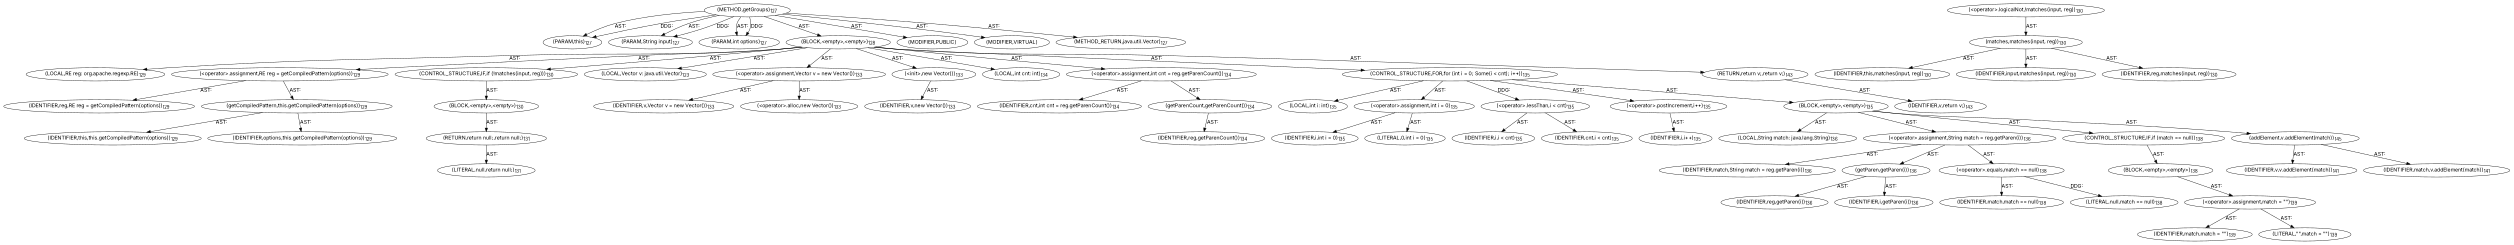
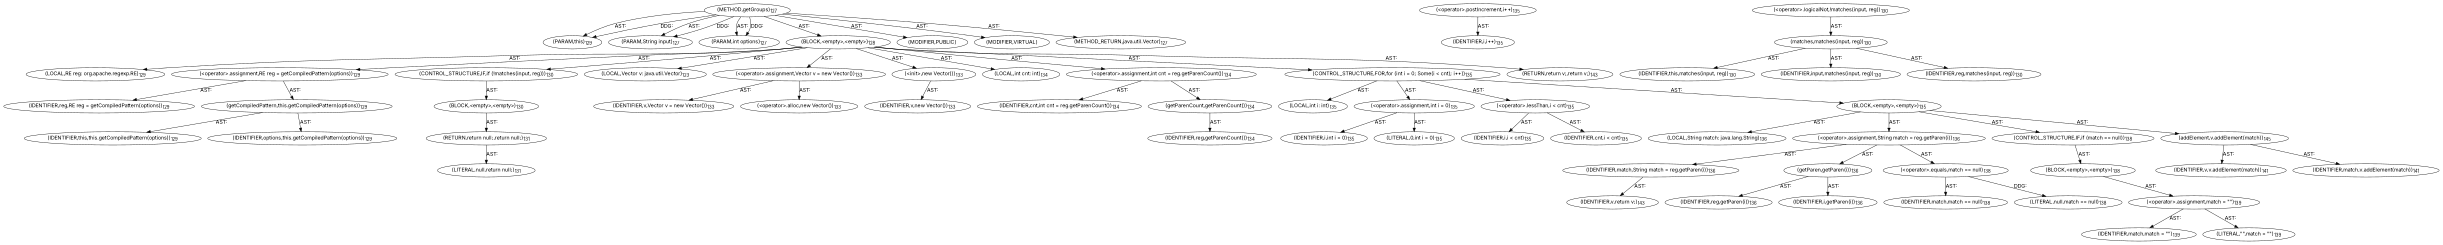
(589, 42) -> (589, 42)
(1505, 90) -> (1479, 90)
(1560, 90) -> none
(1847, 90) -> (1633, 185)
